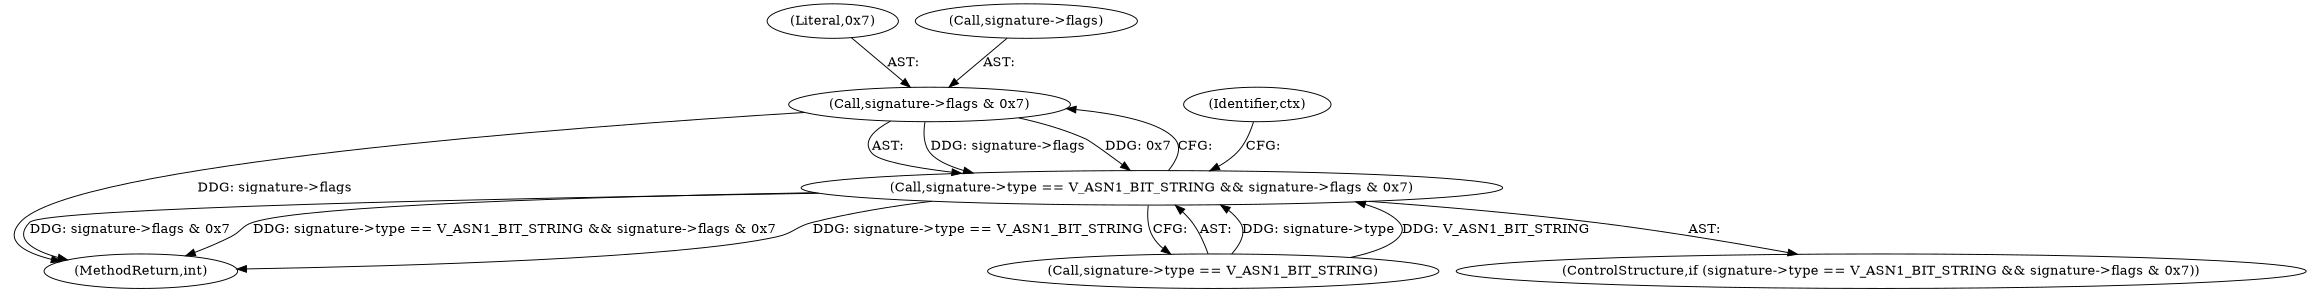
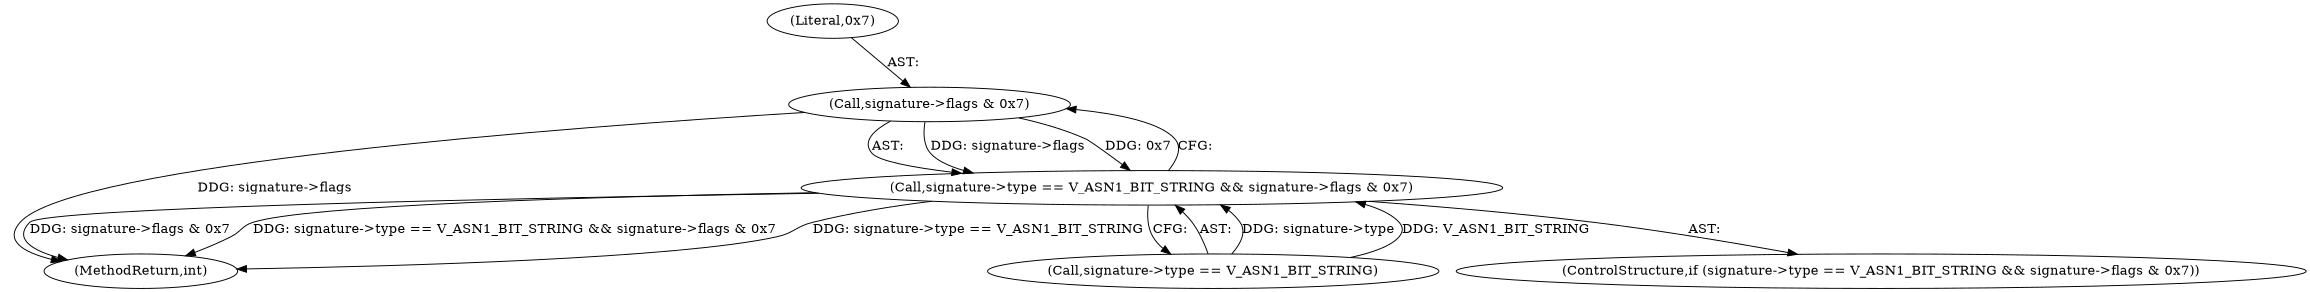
(1026, 21) -> none
(1257, 104) -> none
